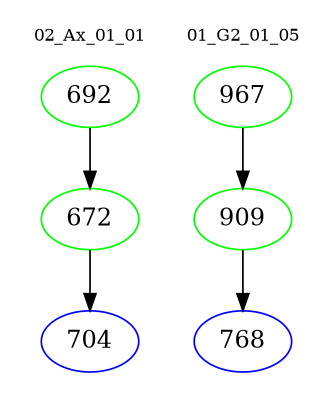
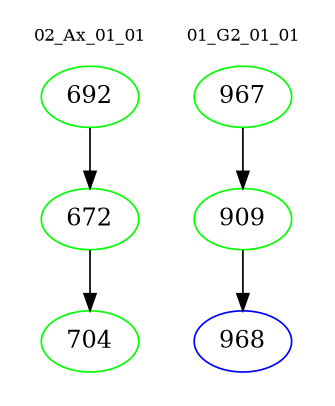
(244, 37) -> (244, 37)
(90, 341) -> (90, 341)
(243, 341) -> (243, 341)
